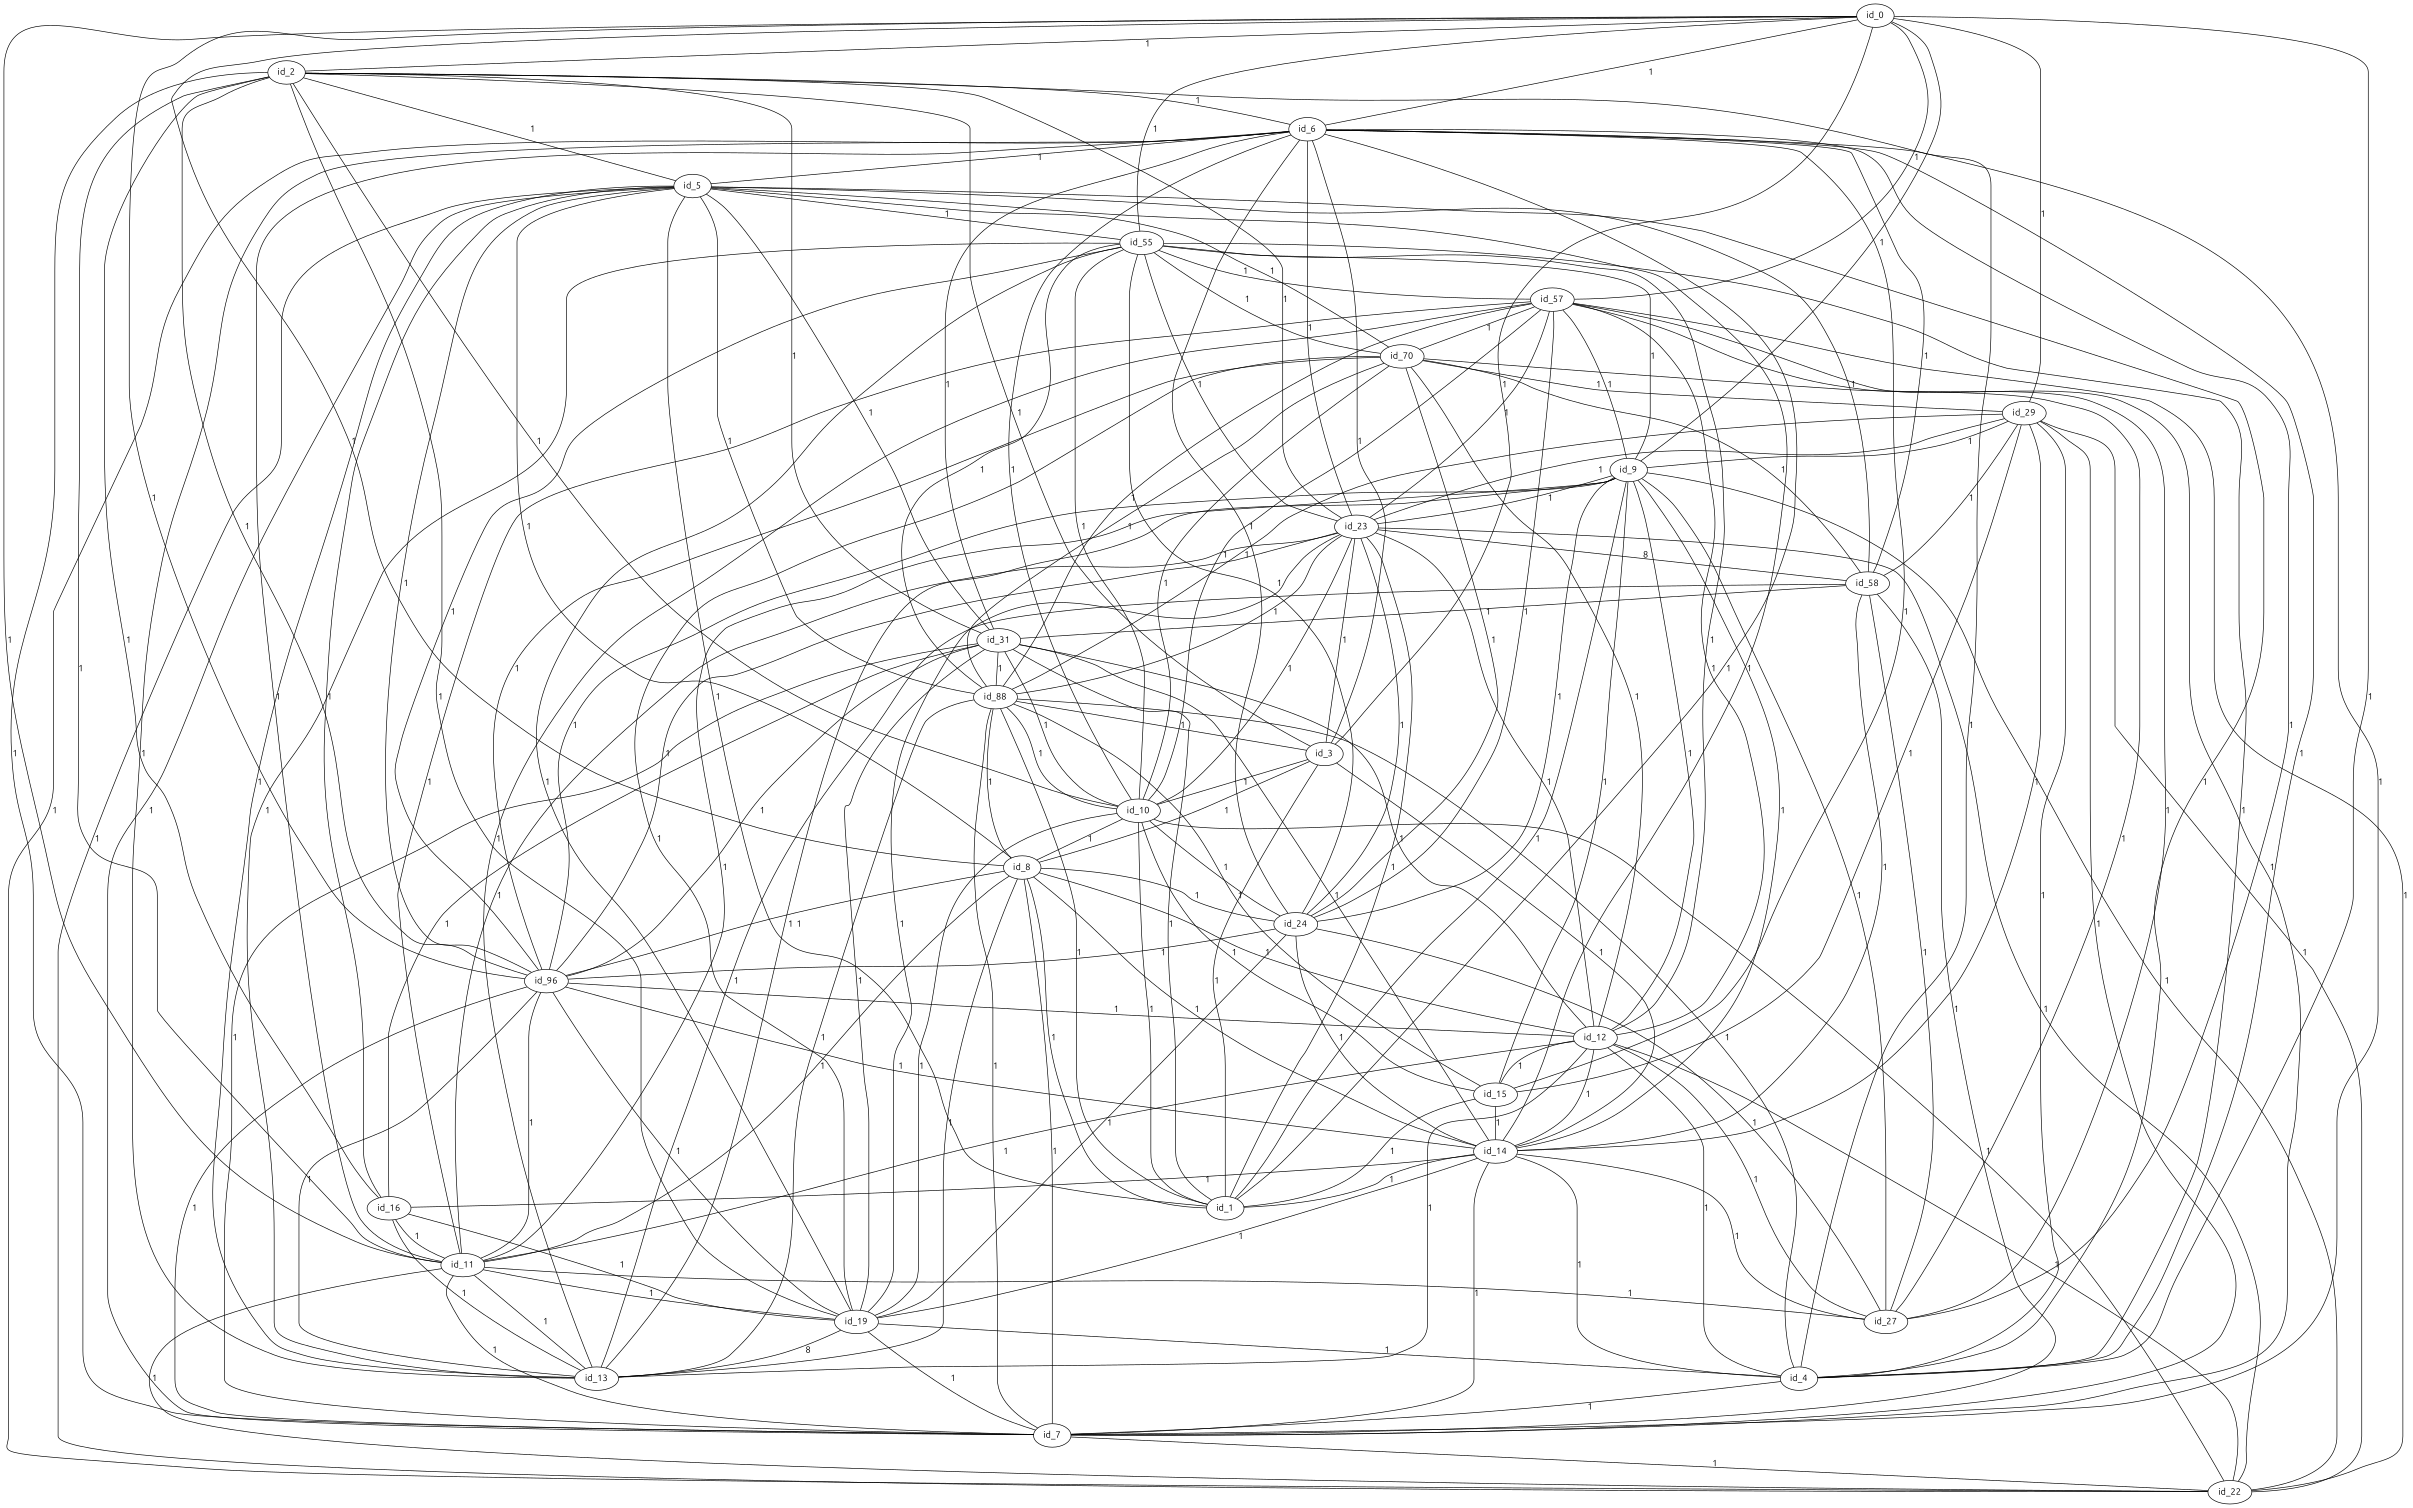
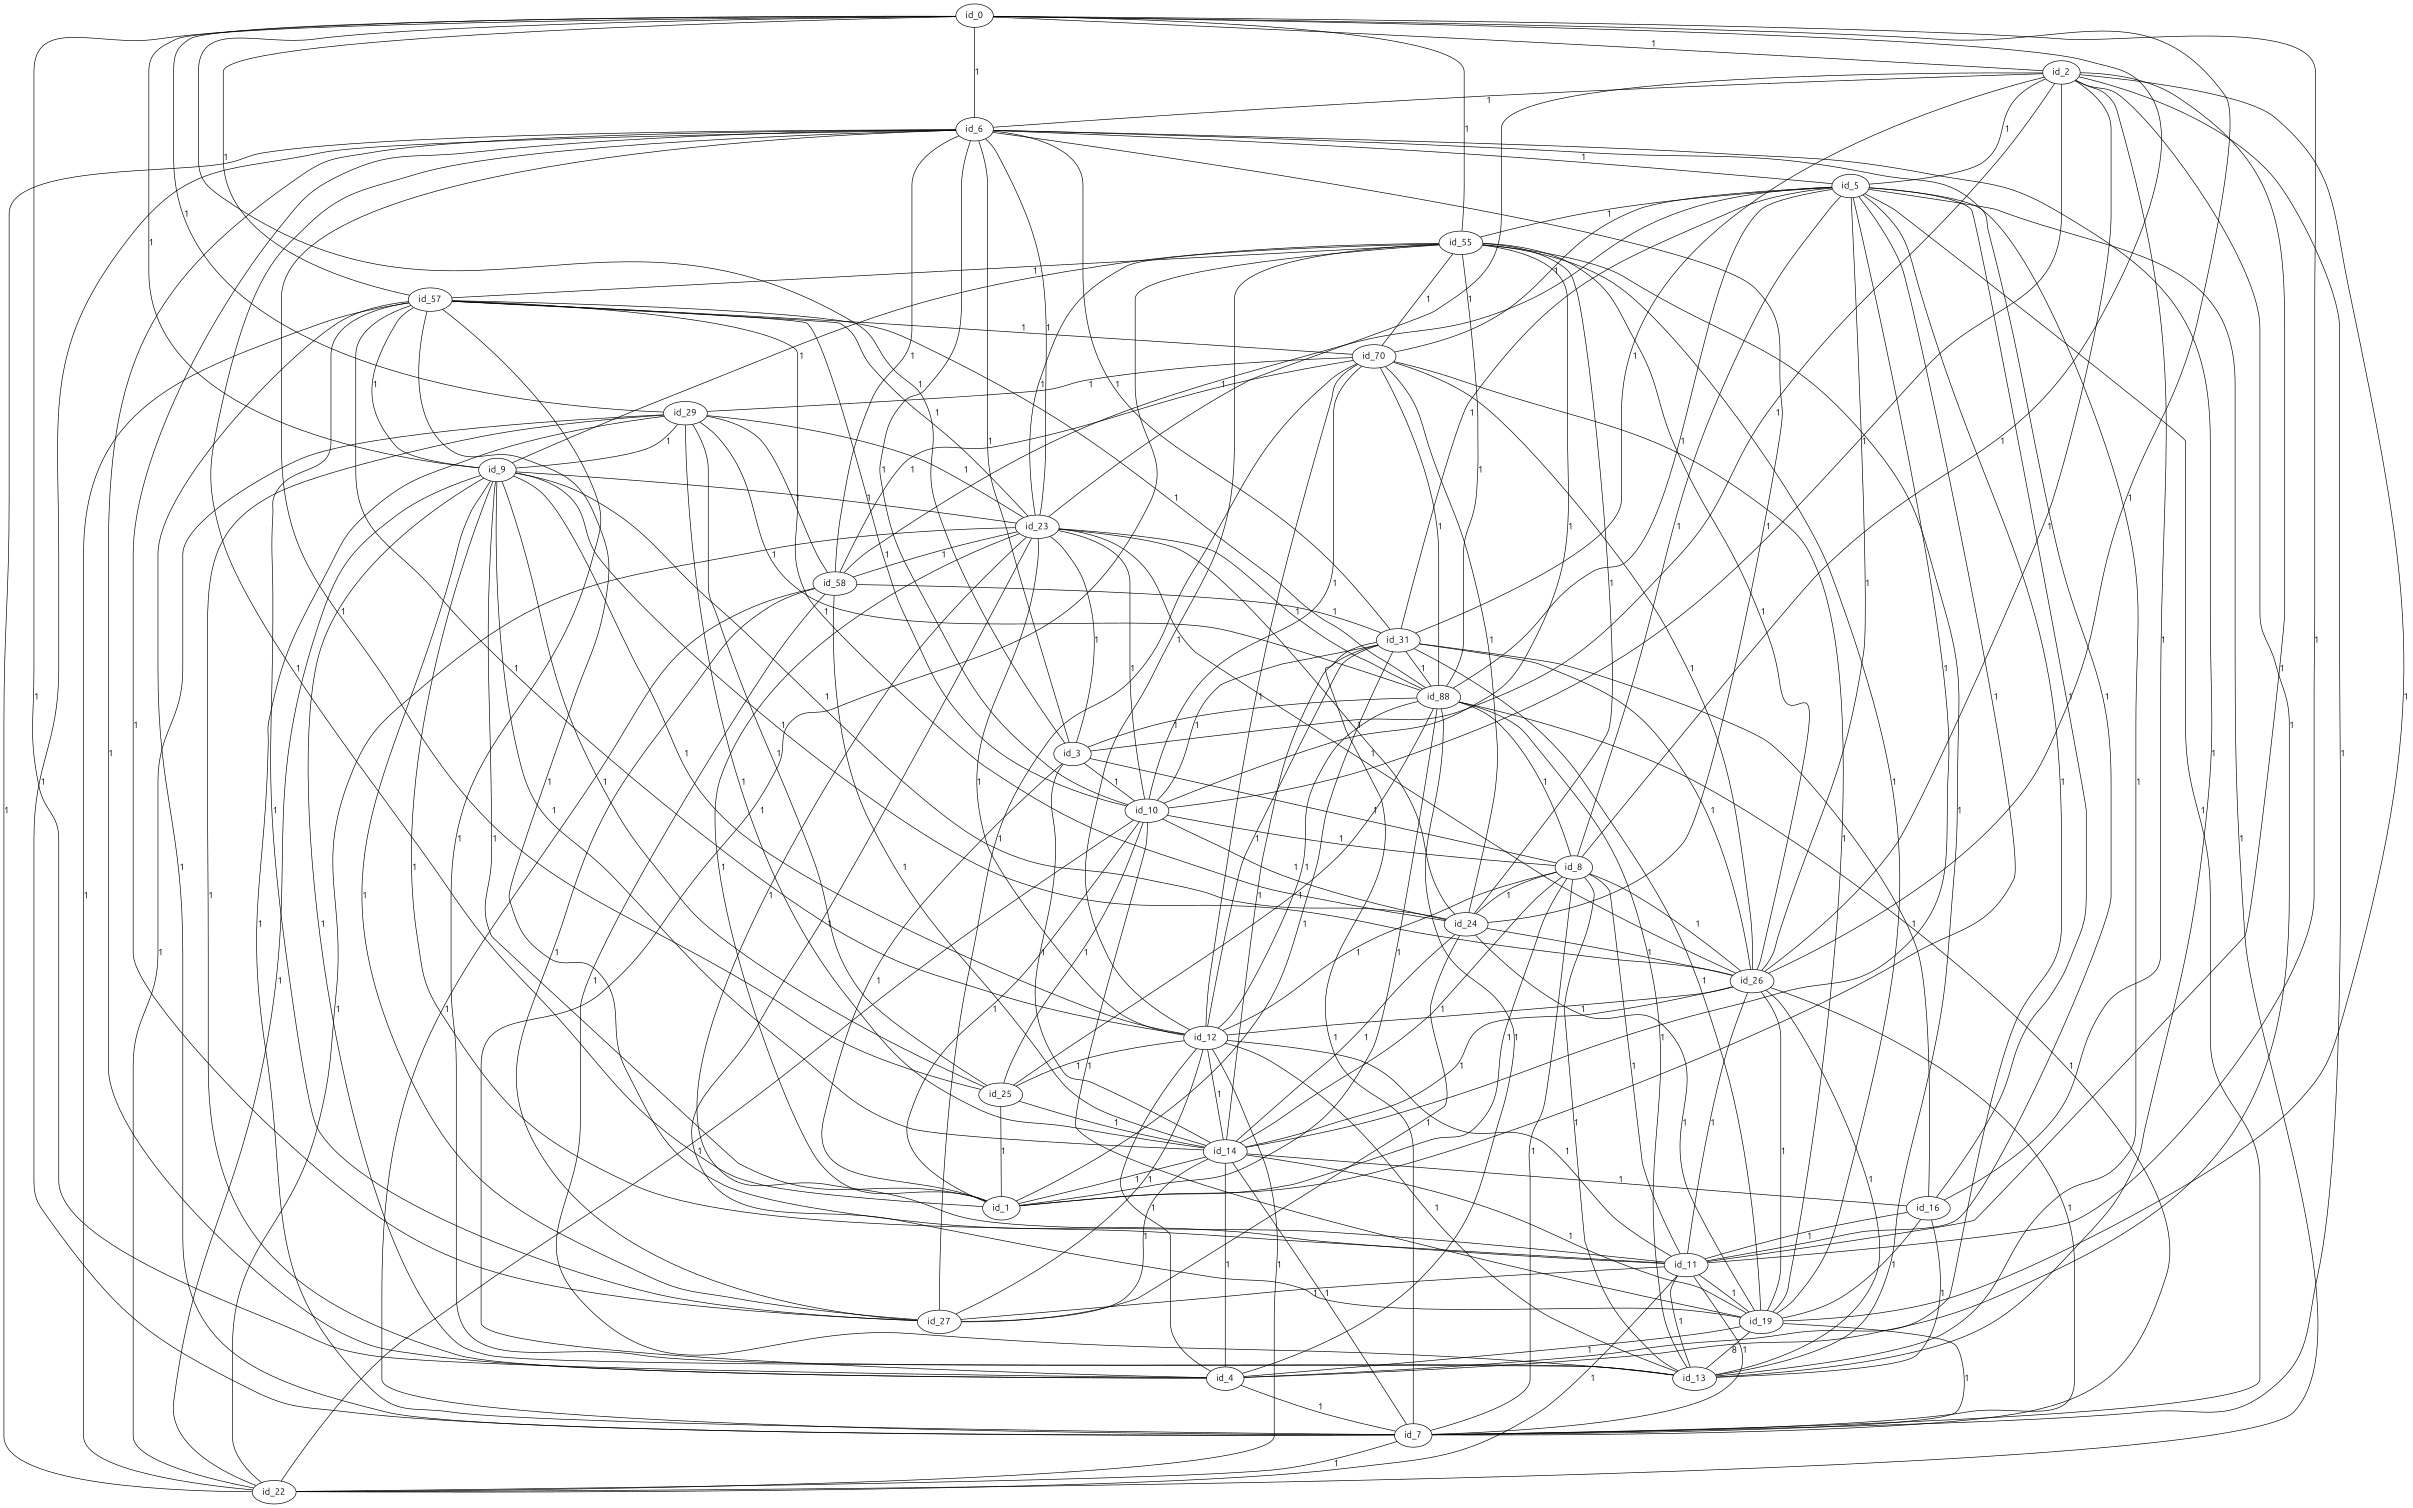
(1646, 555) -> (944, 555)
(1045, 777) -> (1305, 847)
(546, 981) -> (1752, 981)
(1496, 1095) -> (1001, 1095)
